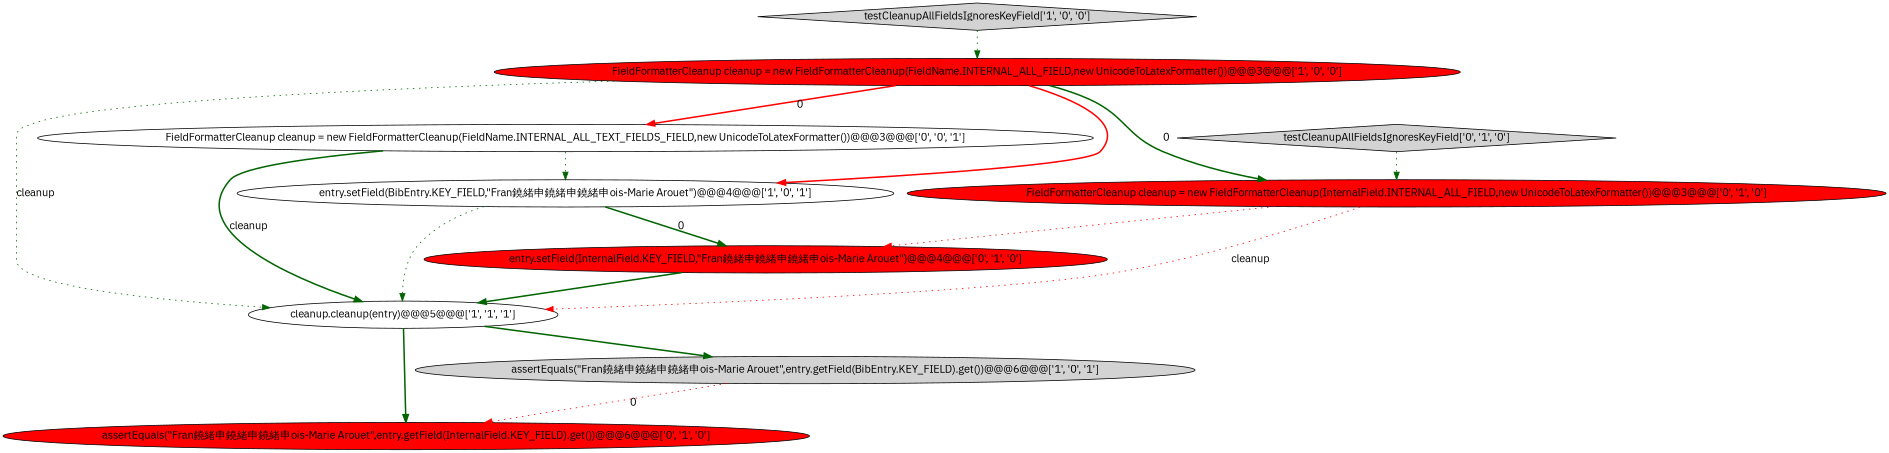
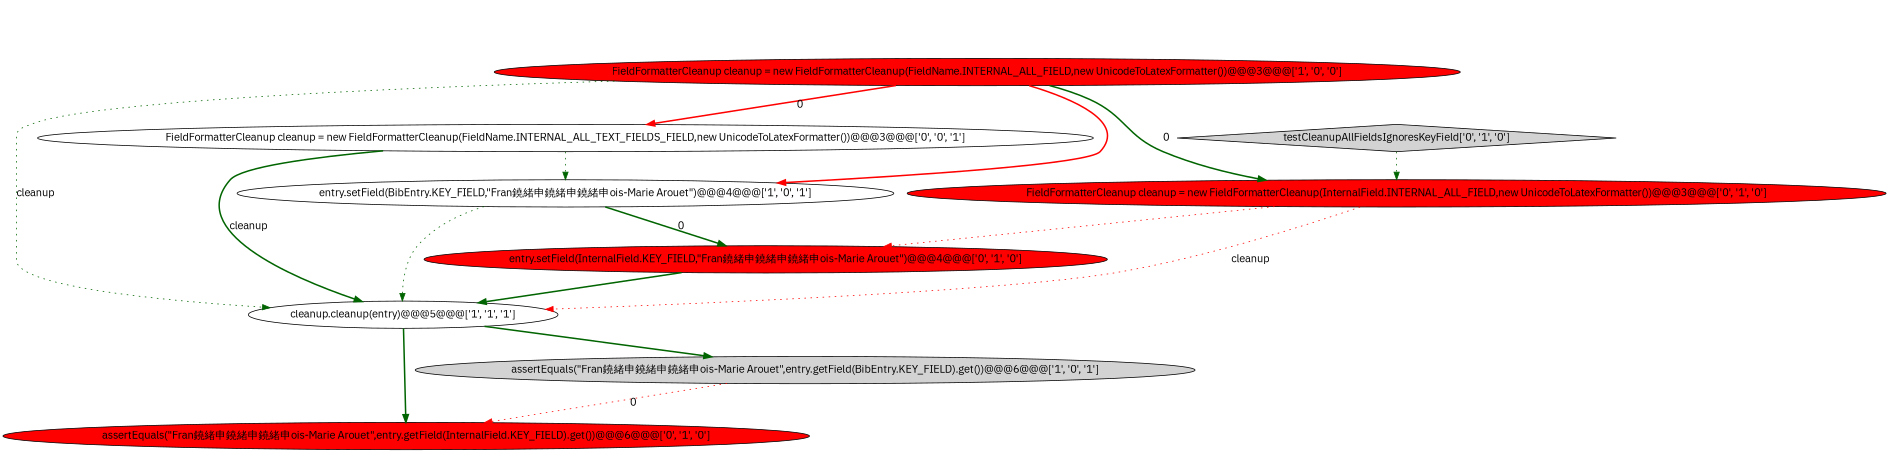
(977, 17) -> none
